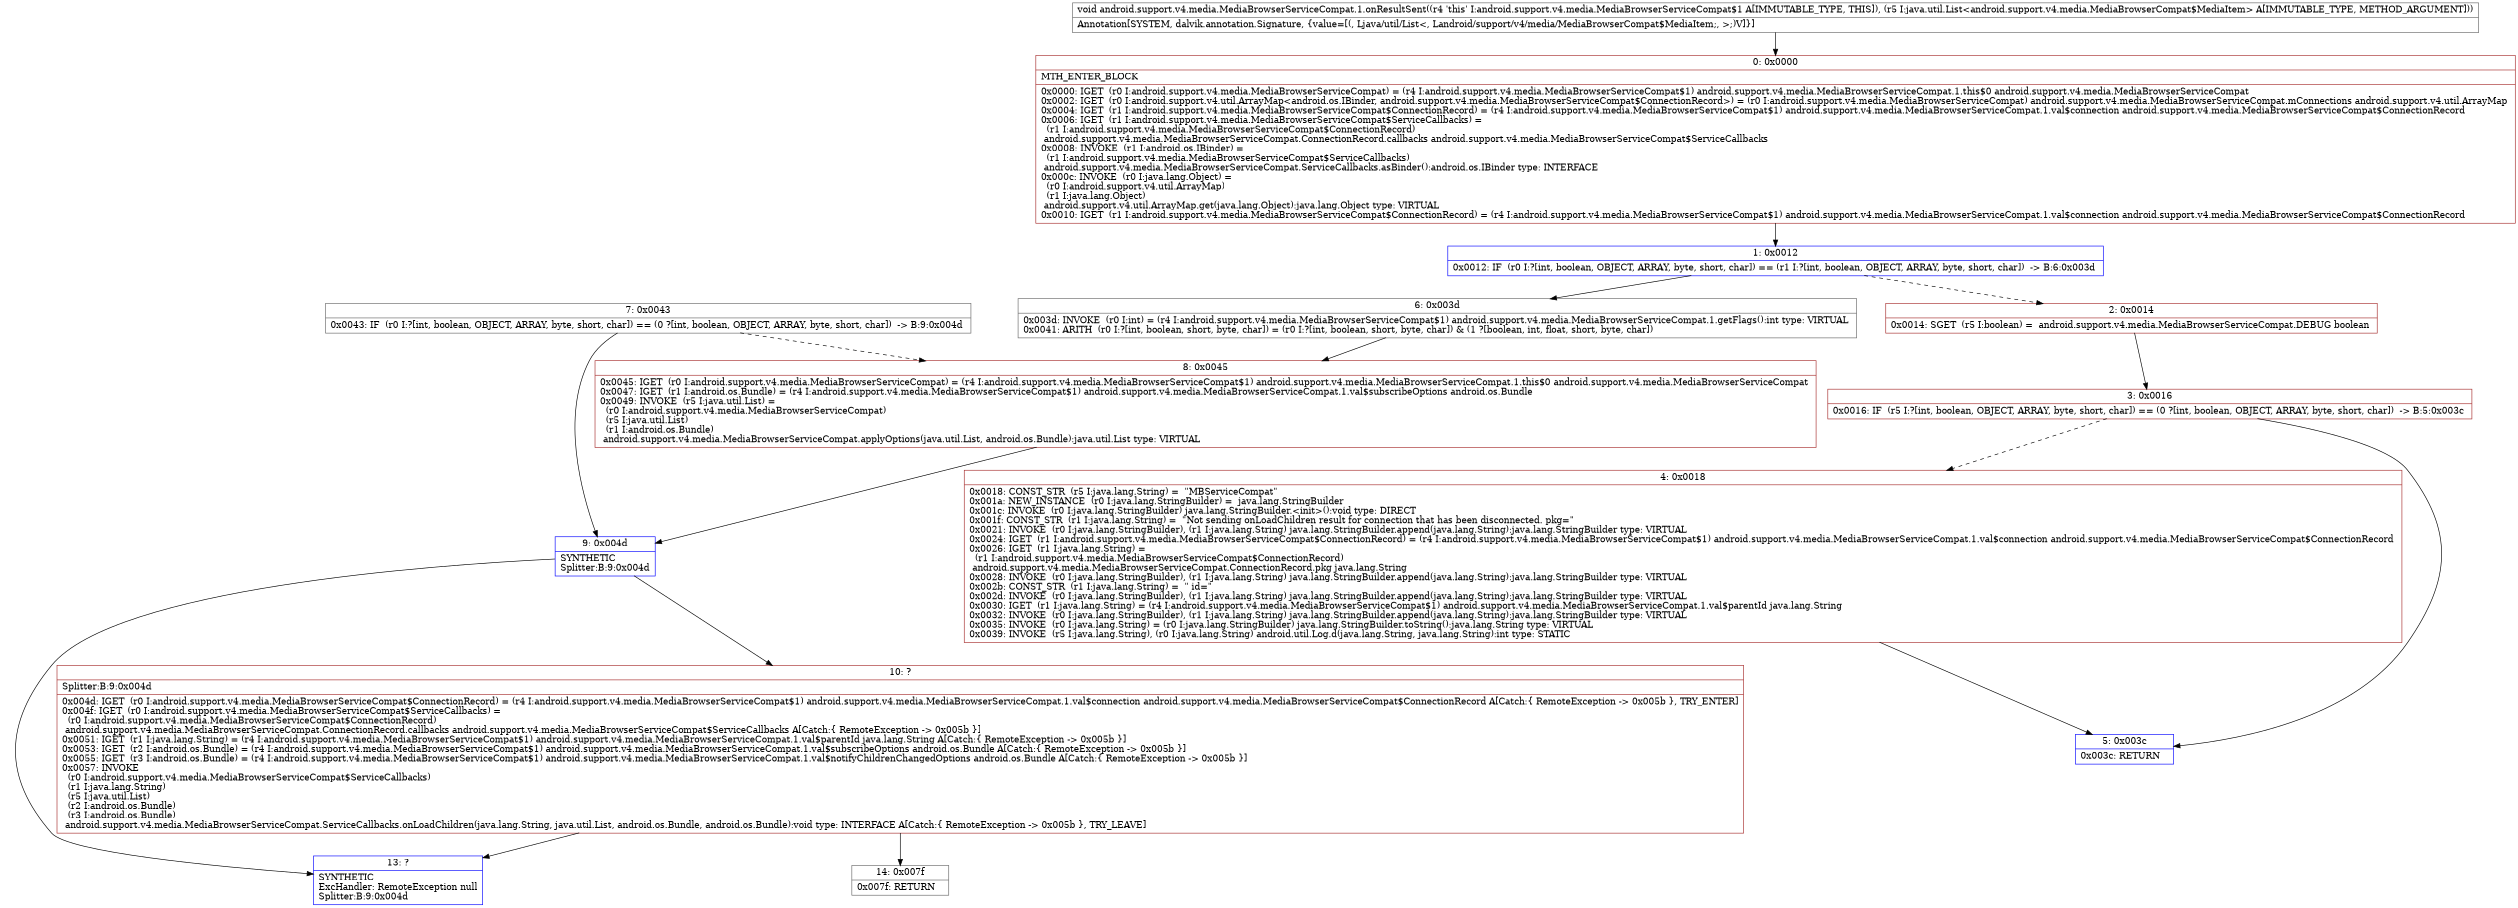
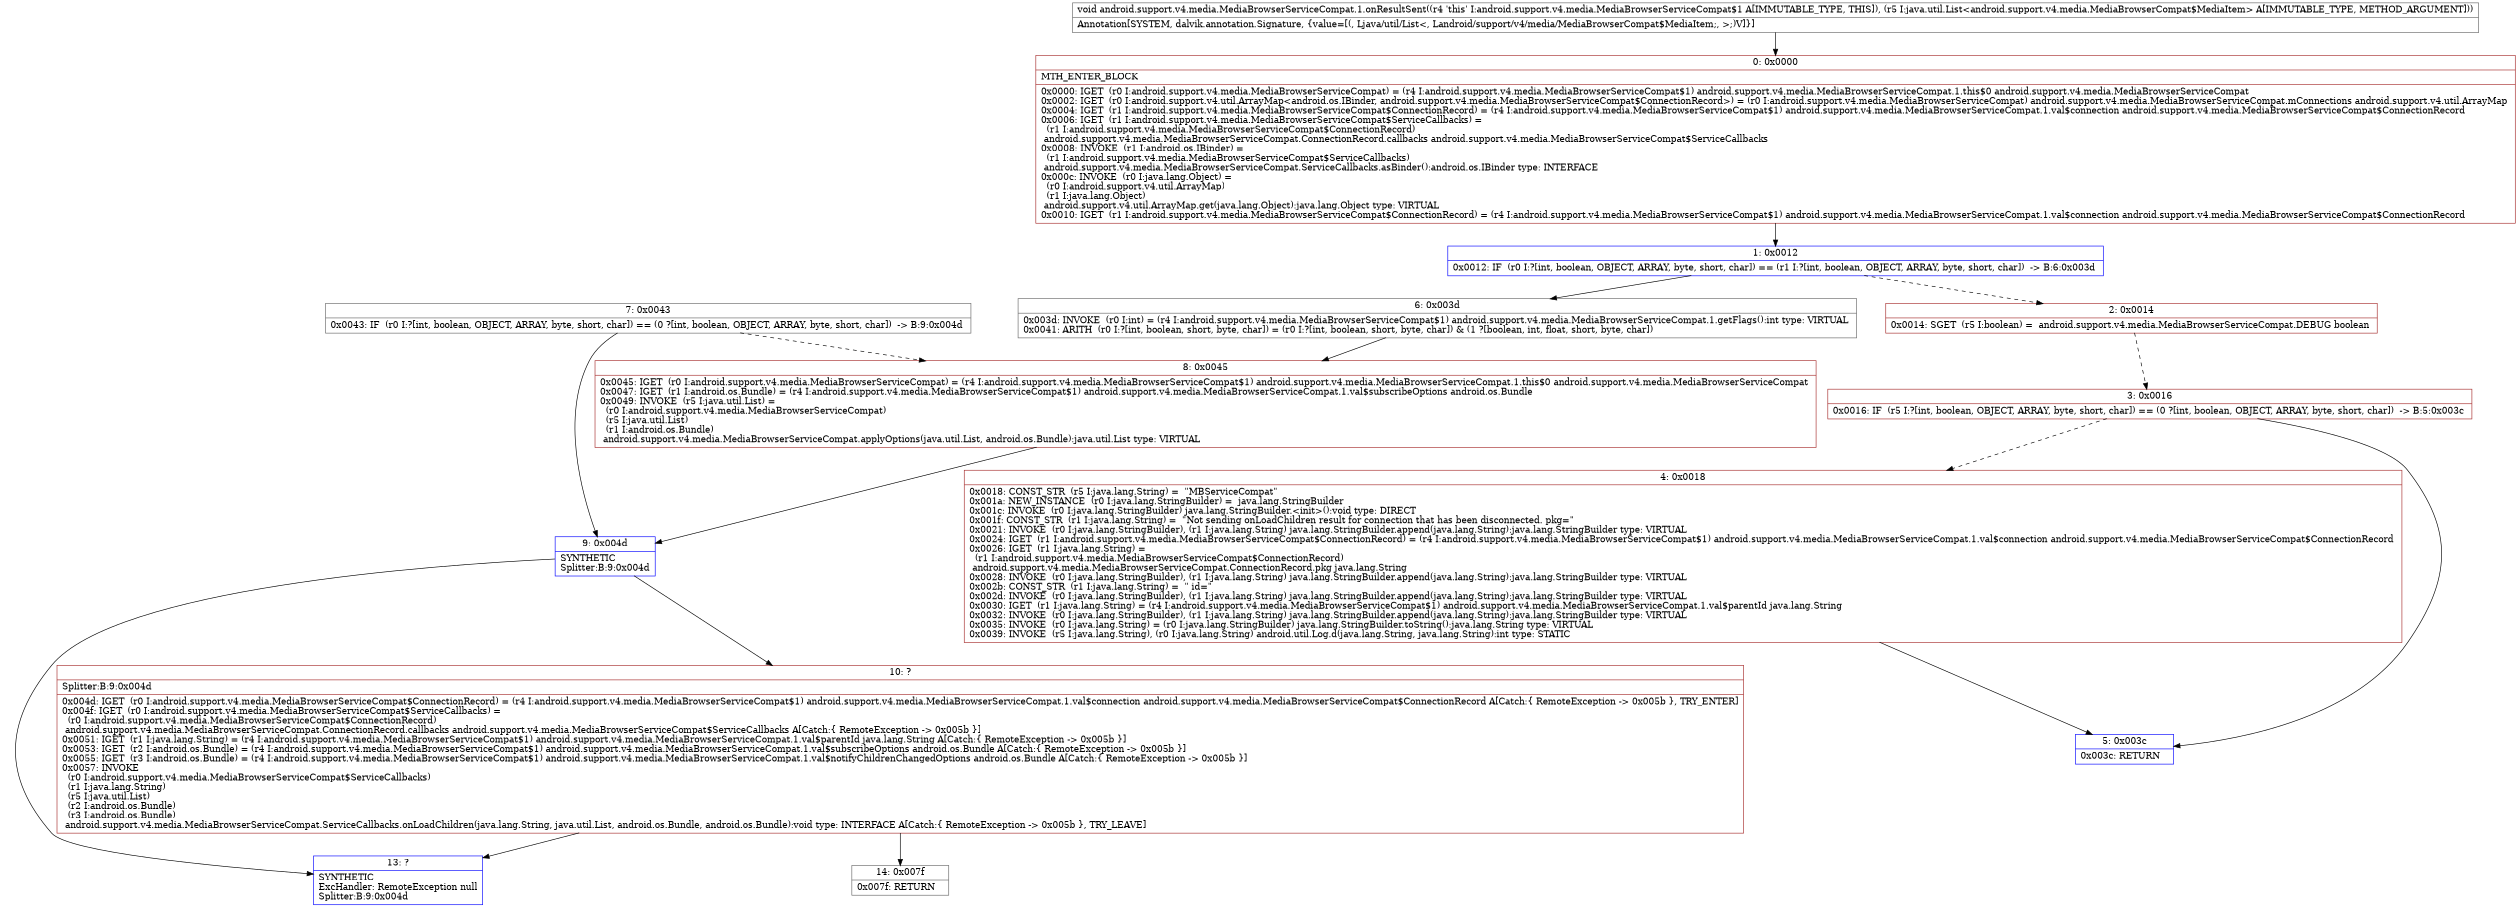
(2140, 358) -> (2140, 358)
